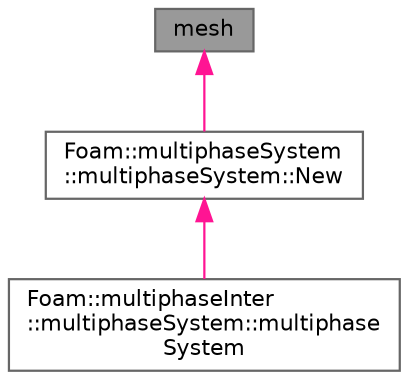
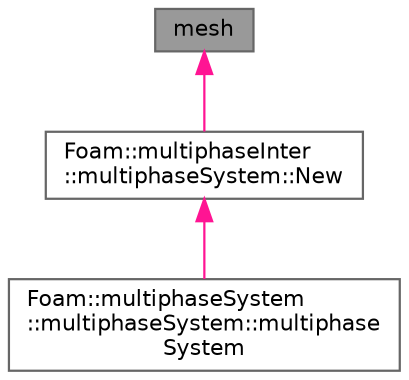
(204, 165) -> (204, 165)
(204, 325) -> (204, 325)
